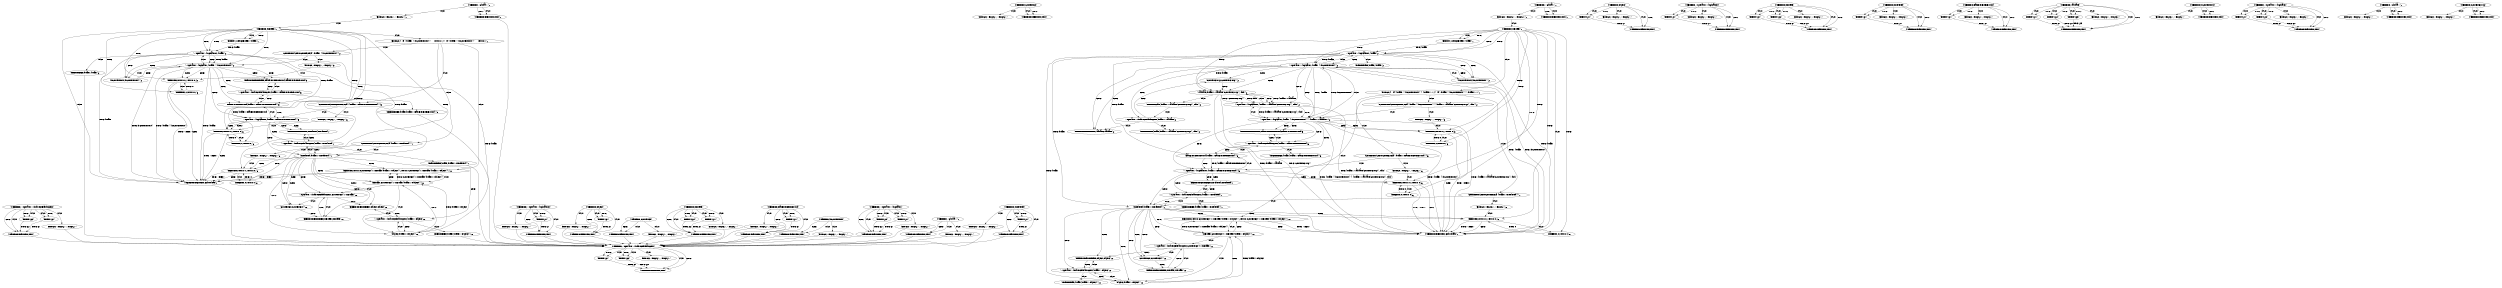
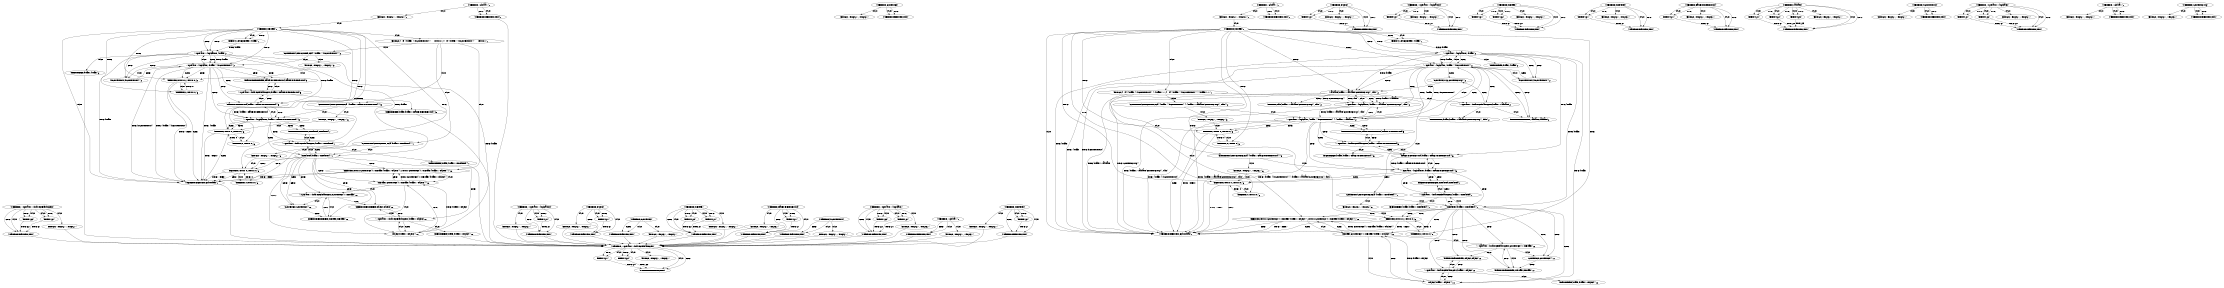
(1225, 86) -> (1431, 86)
(1204, 99) -> (1319, 99)
(1162, 112) -> (1418, 98)
